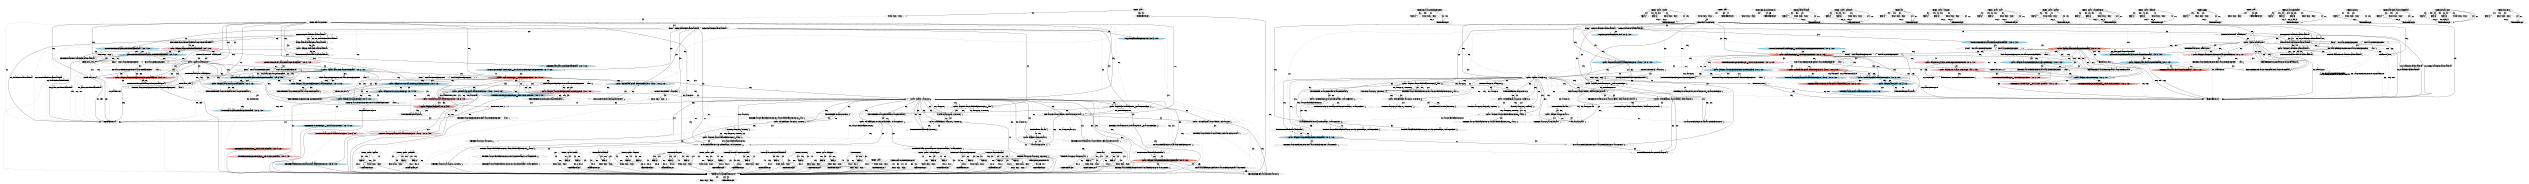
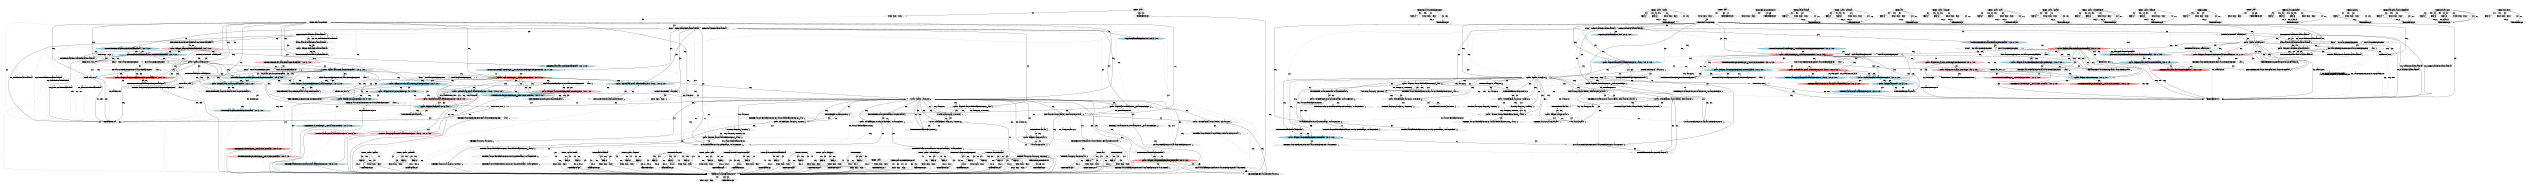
(435, 107) -> (435, 107)
